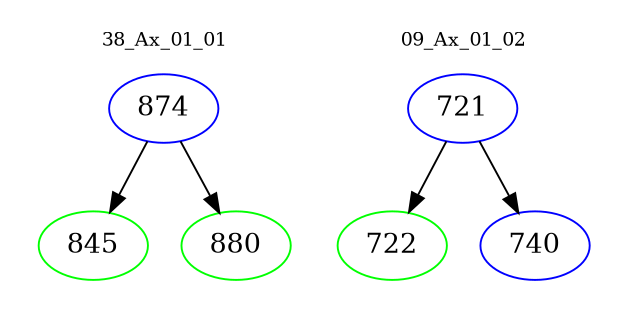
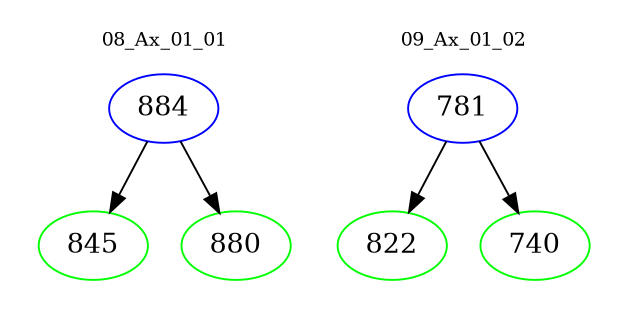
(165, 41) -> (165, 41)
(164, 109) -> (164, 109)
(463, 109) -> (463, 109)
(392, 246) -> (392, 246)
(535, 246) -> (535, 246)
